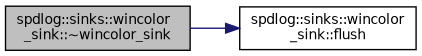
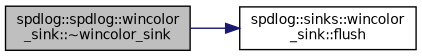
(98, 28) -> (98, 28)
